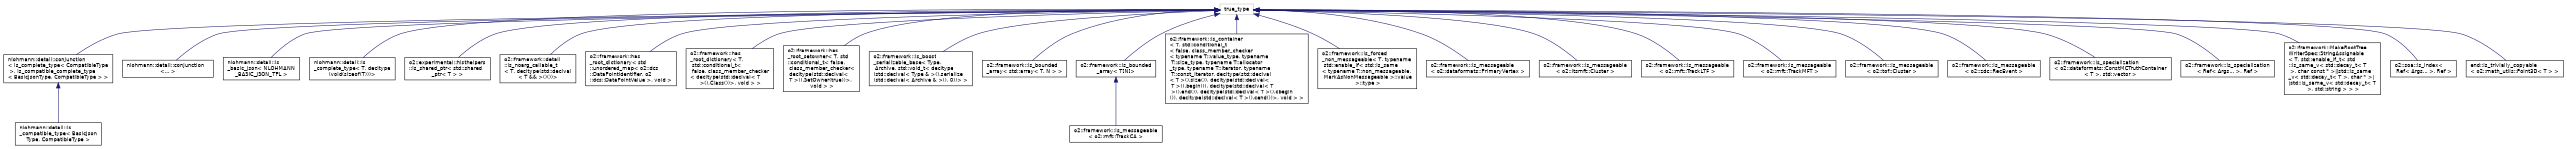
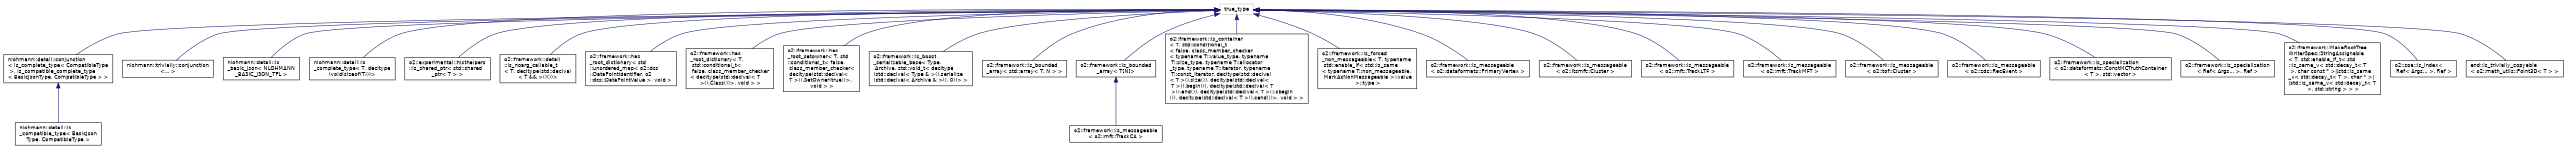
(168, 69) -> (168, 69)
